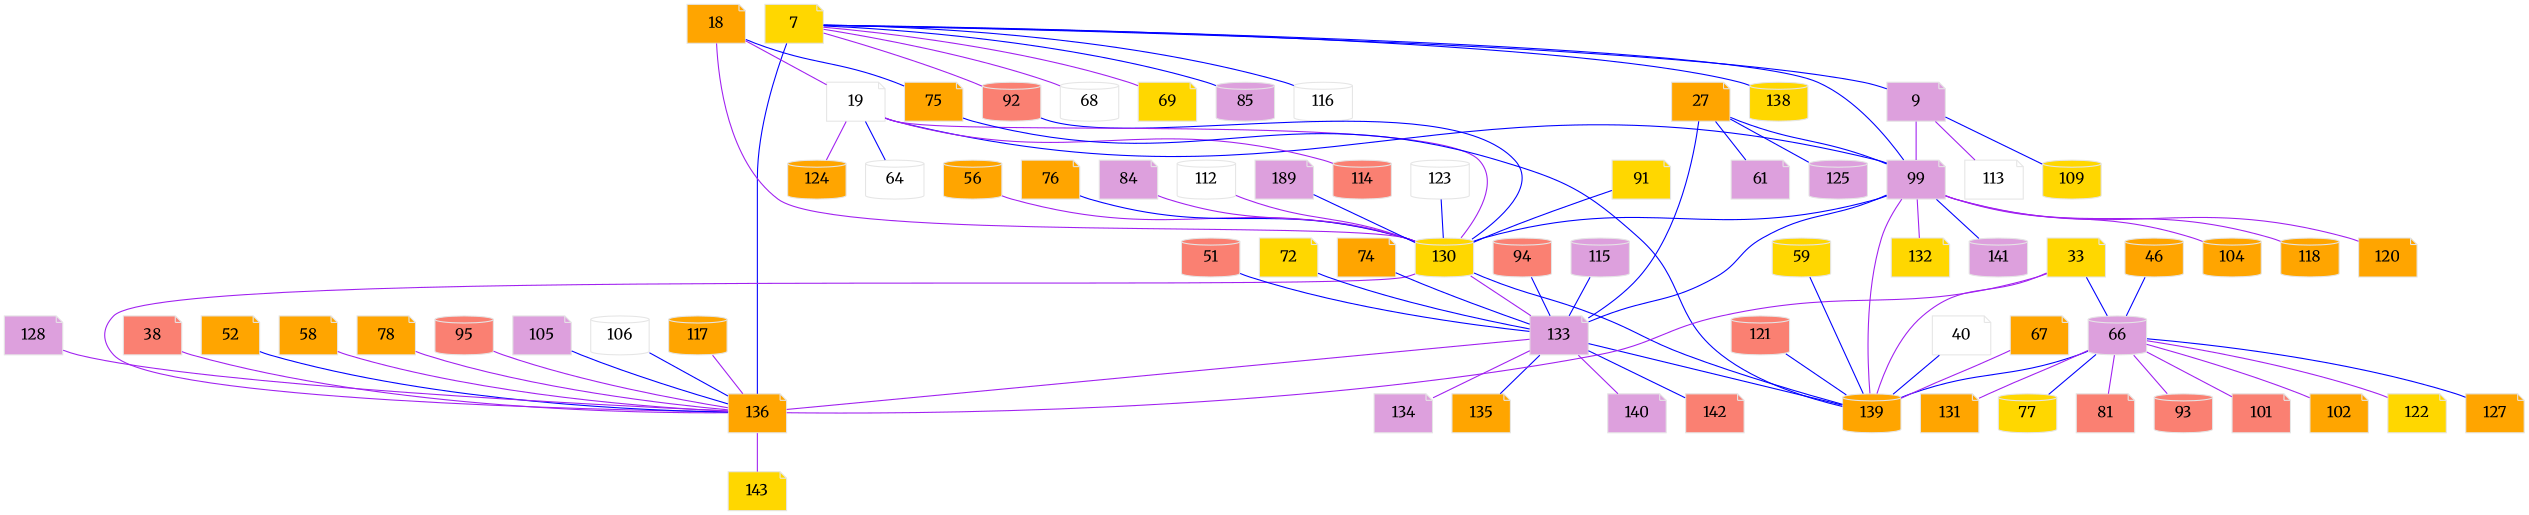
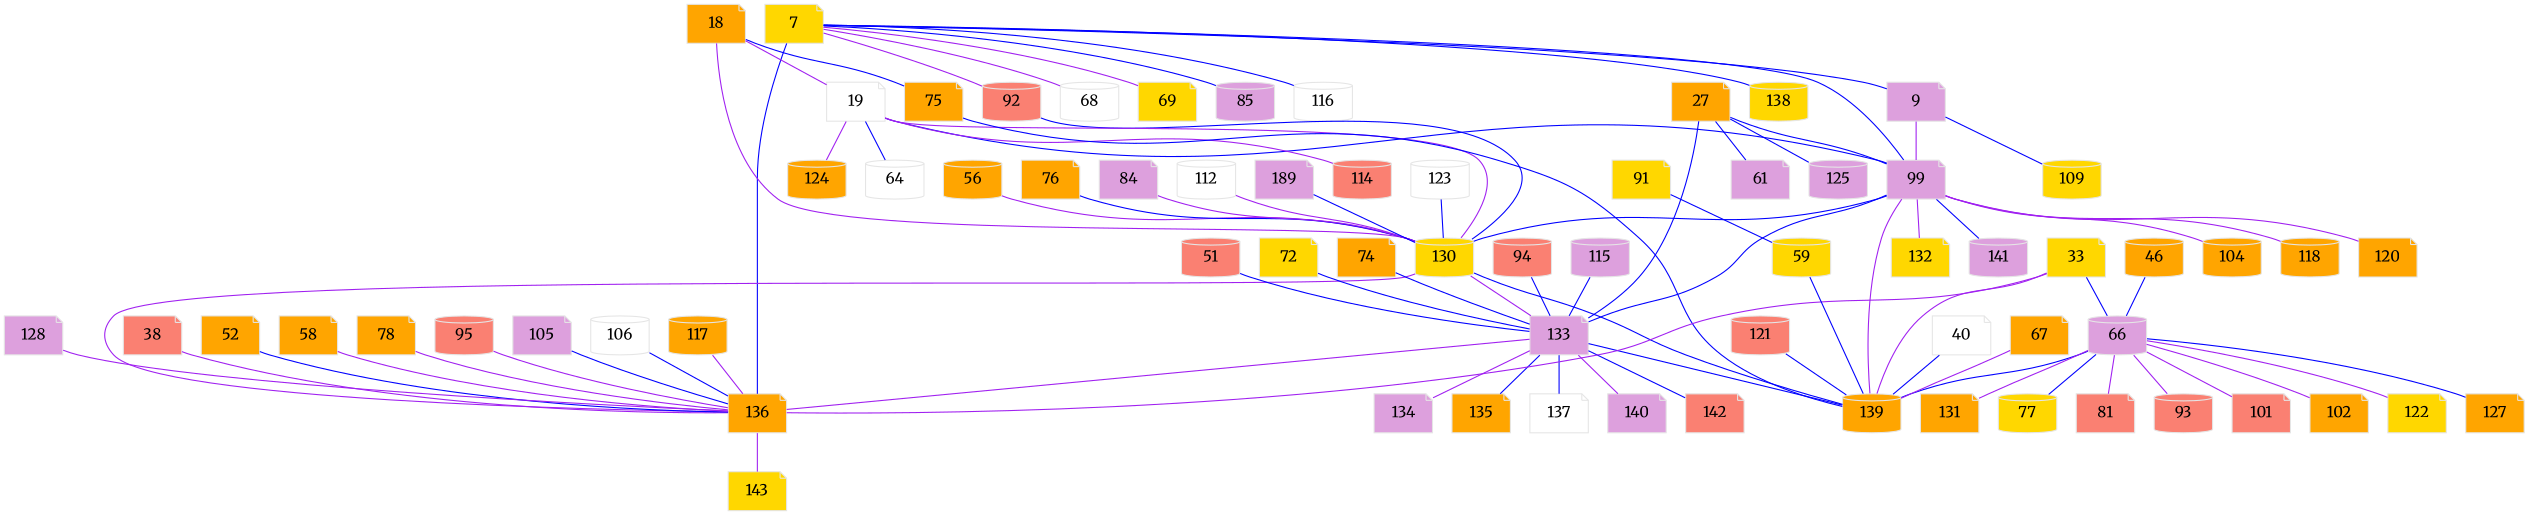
(1994, 180) -> none
(1542, 215) -> (1709, 213)
none -> (1559, 413)
